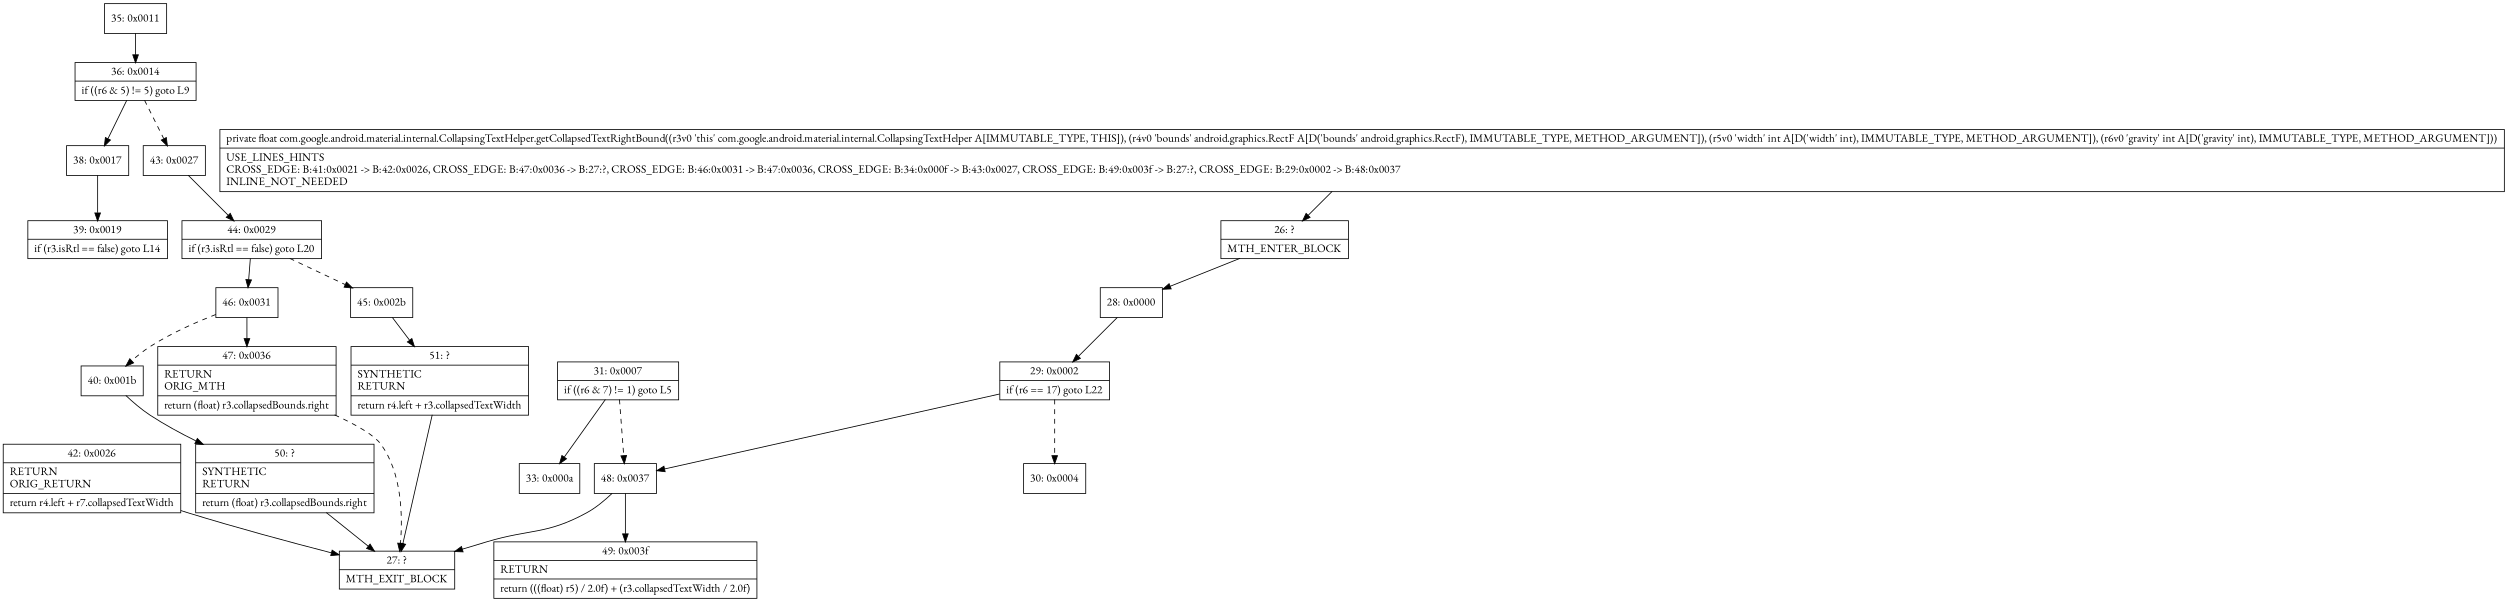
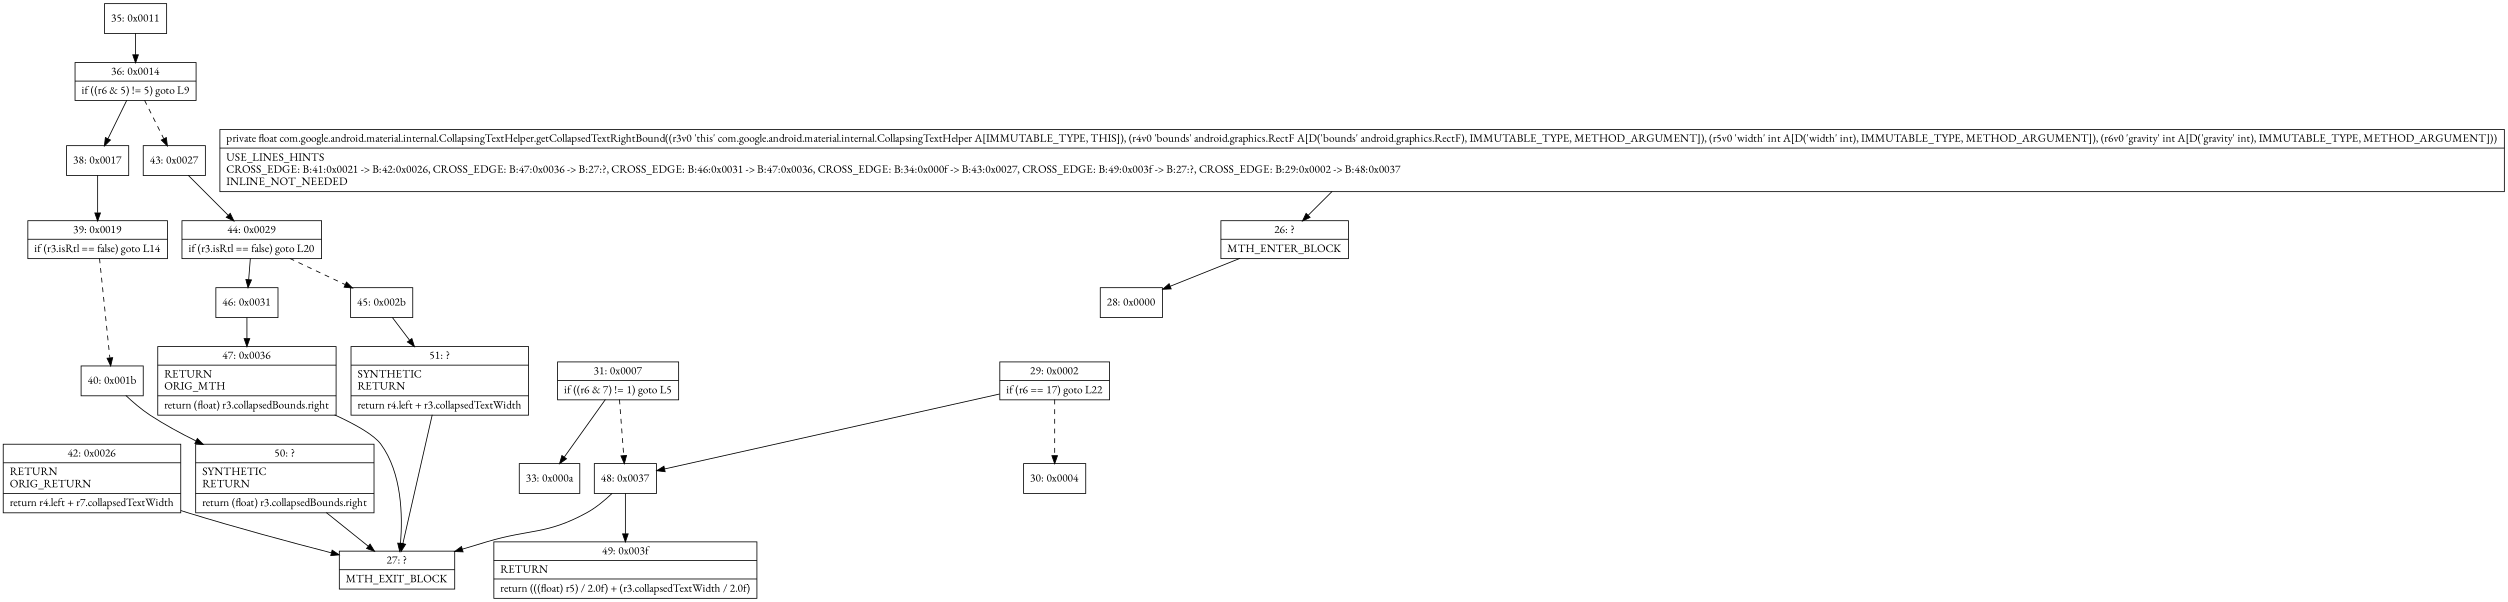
(172, 334) -> (105, 308)
(1098, 337) -> none
(392, 465) -> (392, 465)
